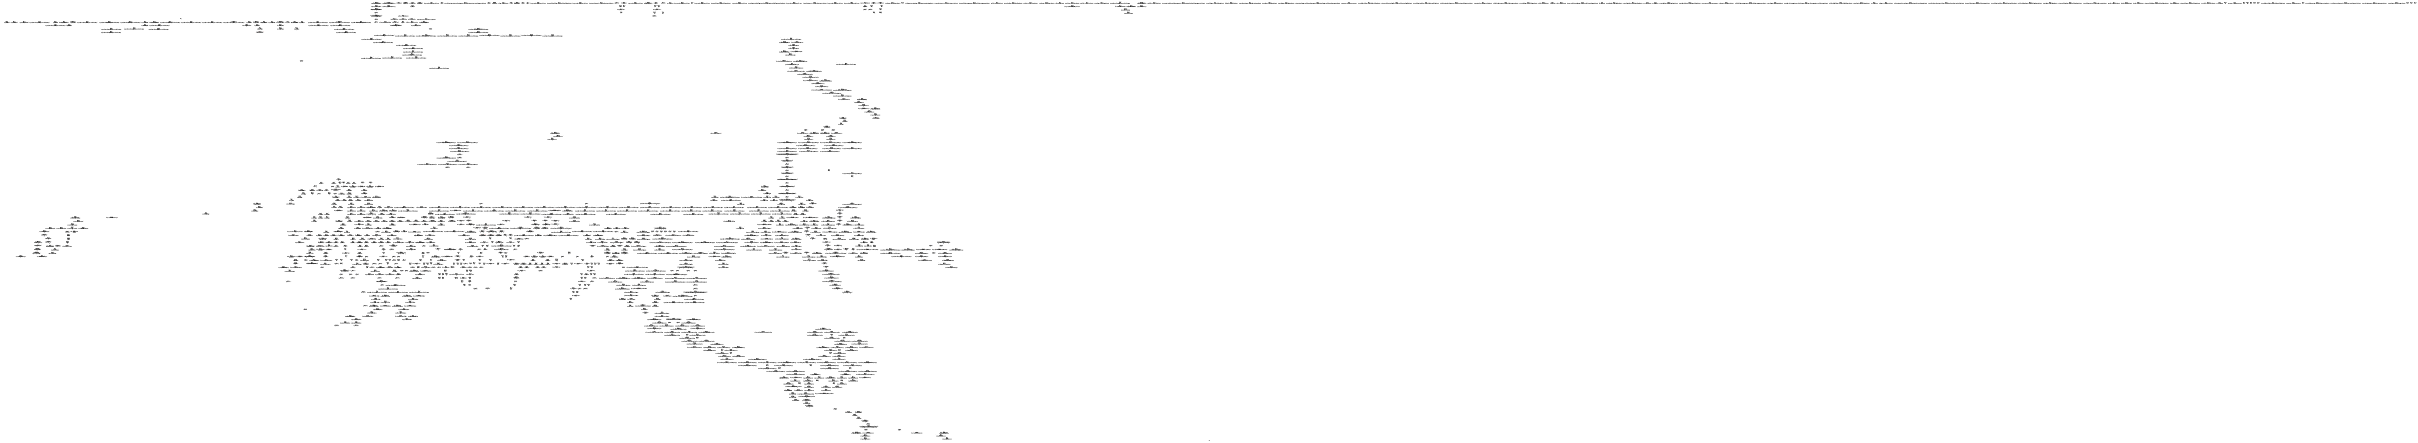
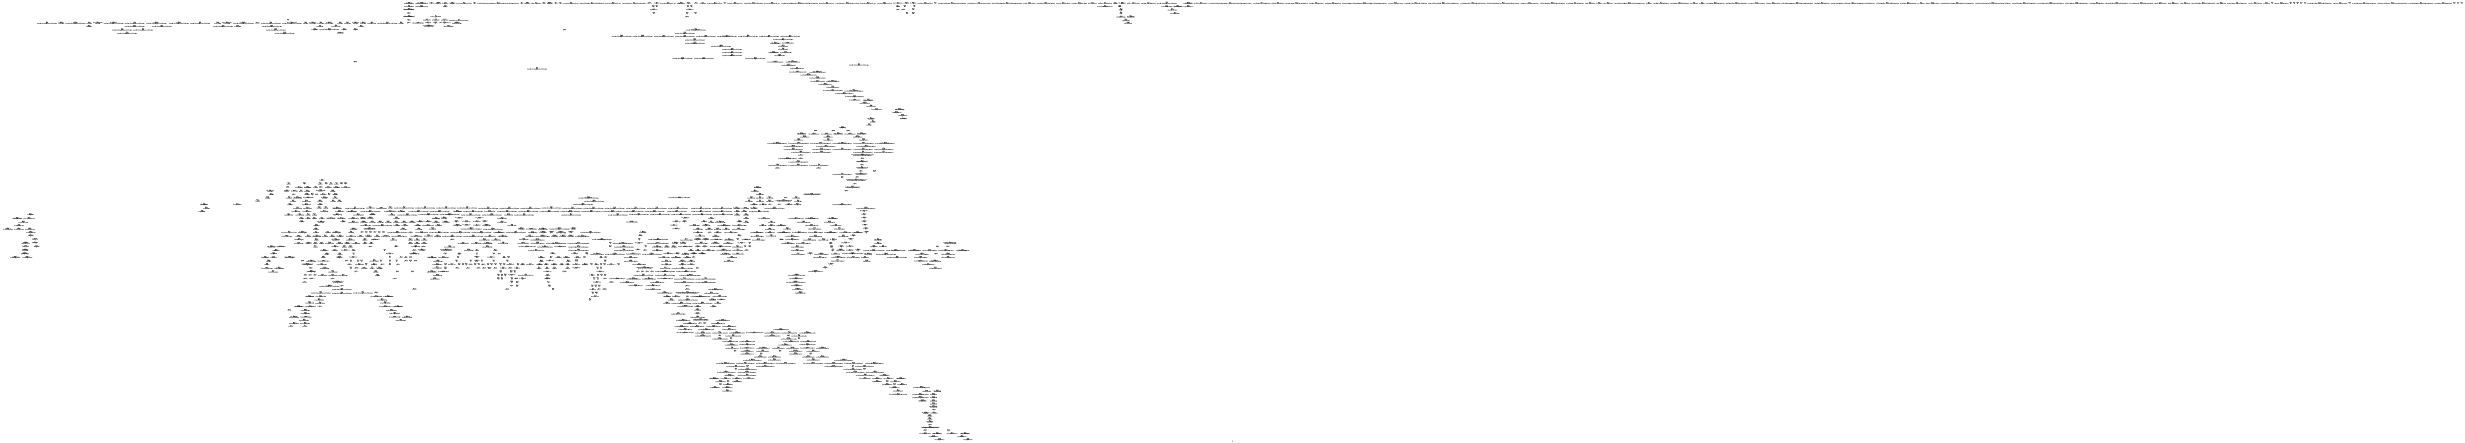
(72, 228) -> none
(851, 347) -> none
